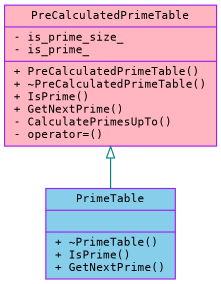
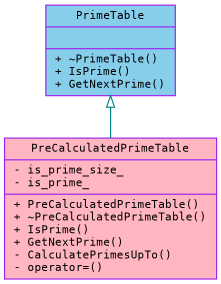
(111, 173) -> (111, 123)
